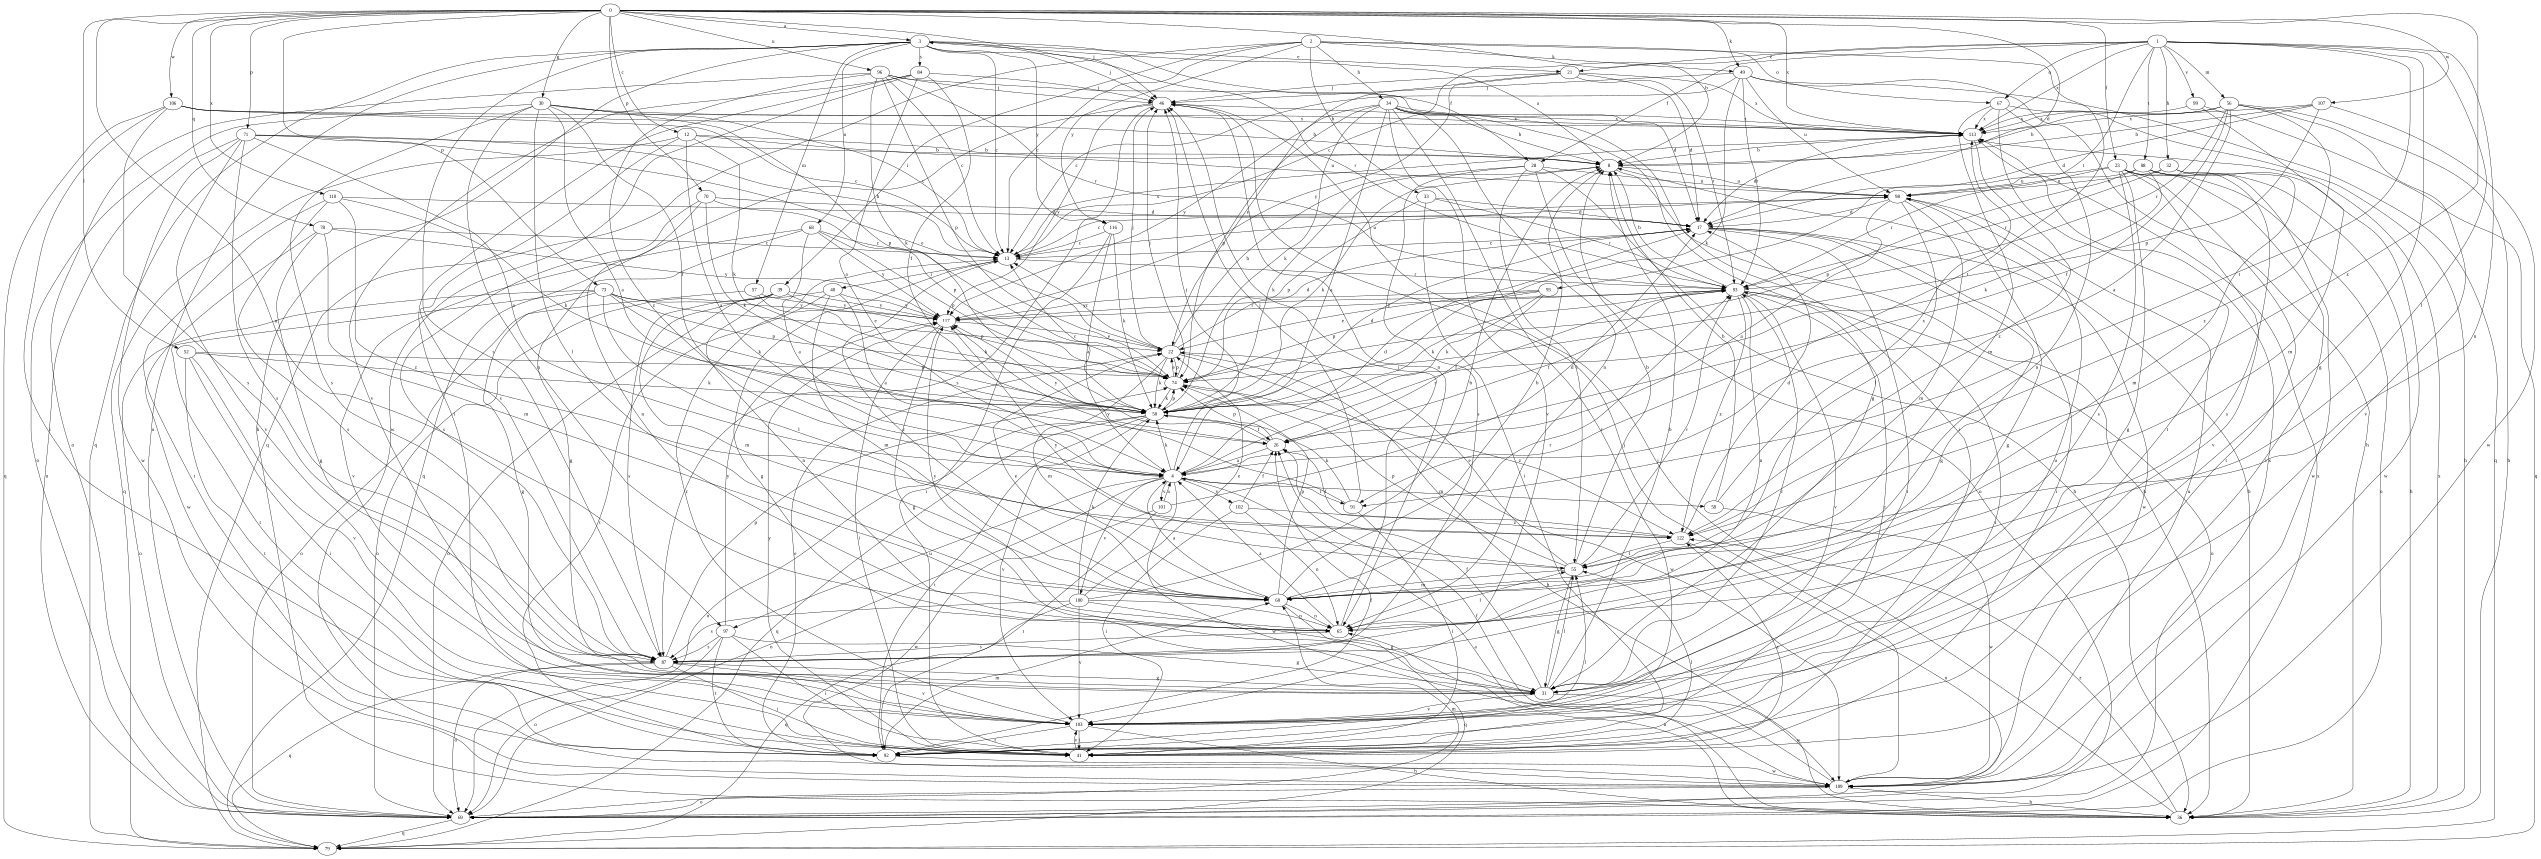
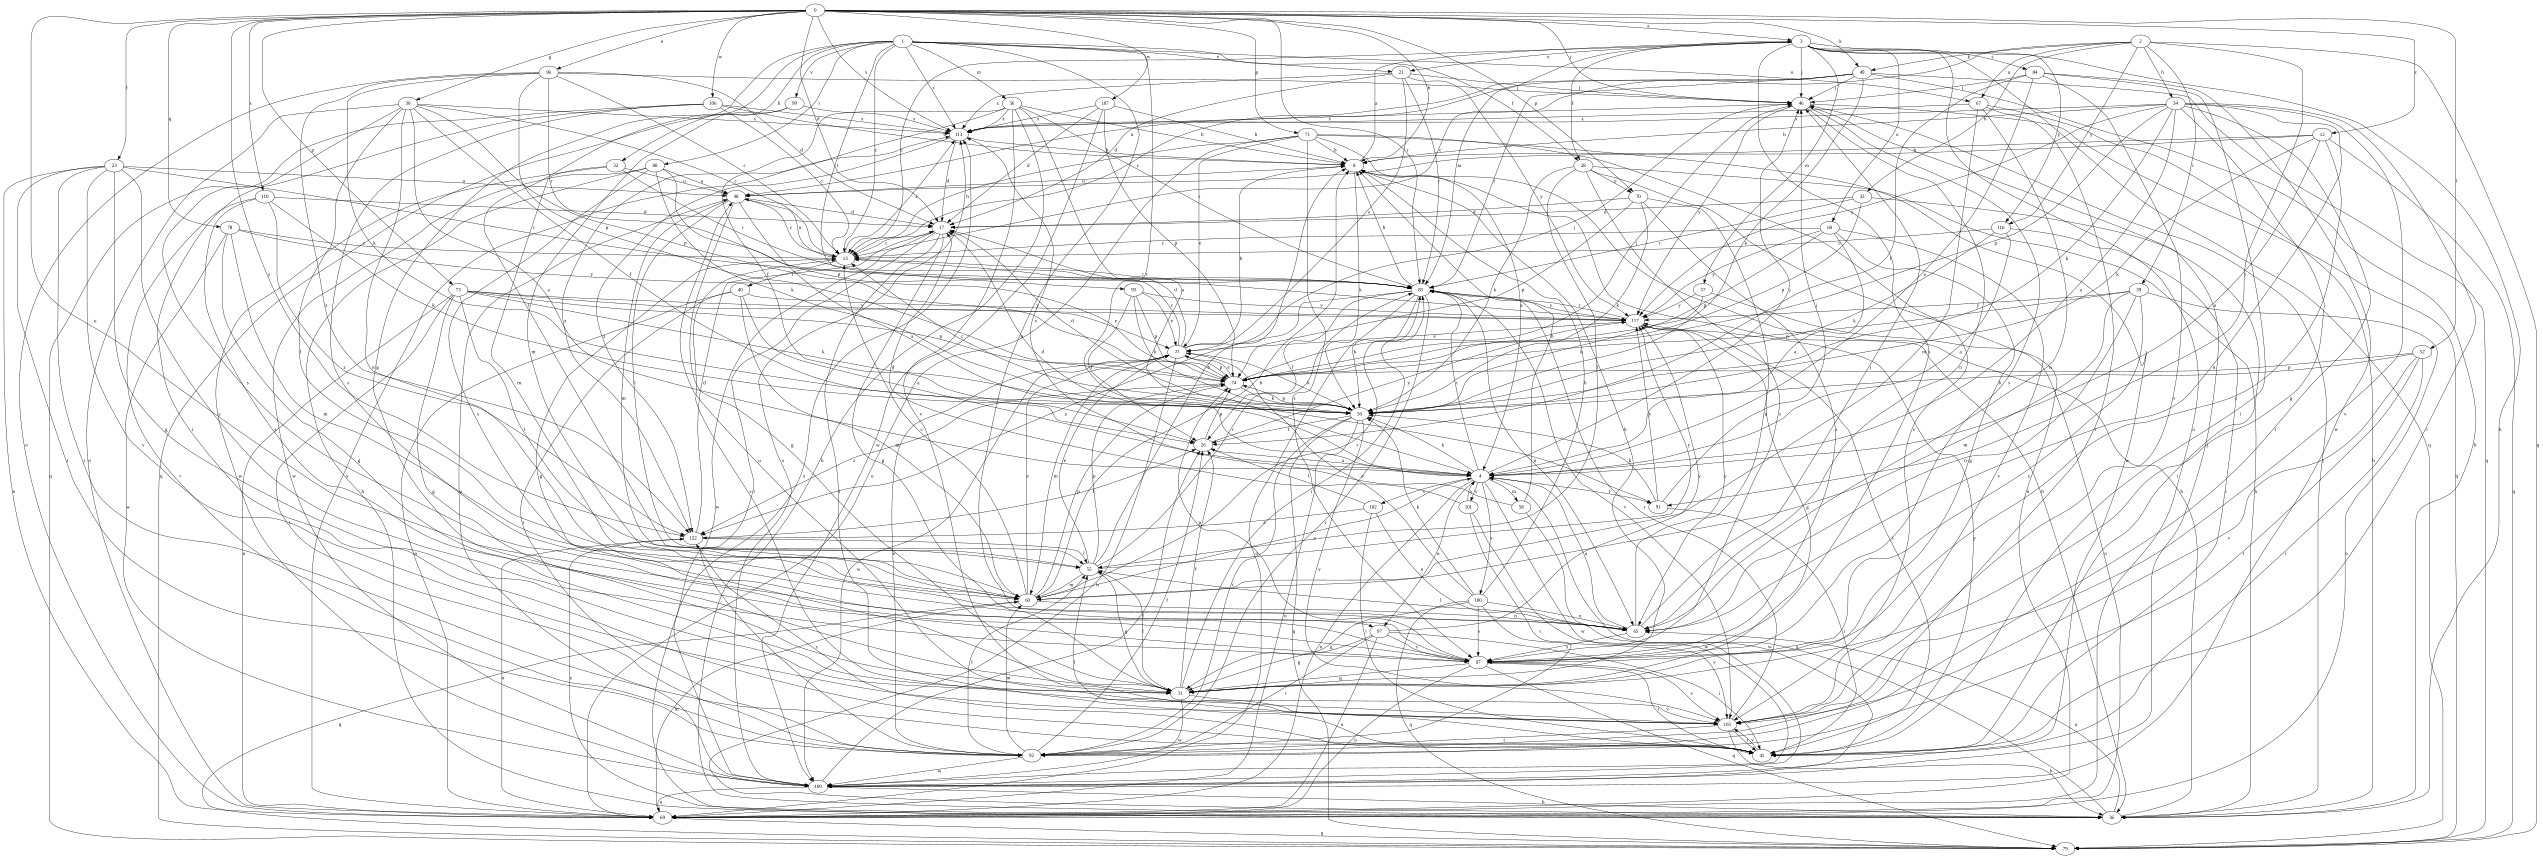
none -> (1226, 21)
(1705, 184) -> (1609, 180)
